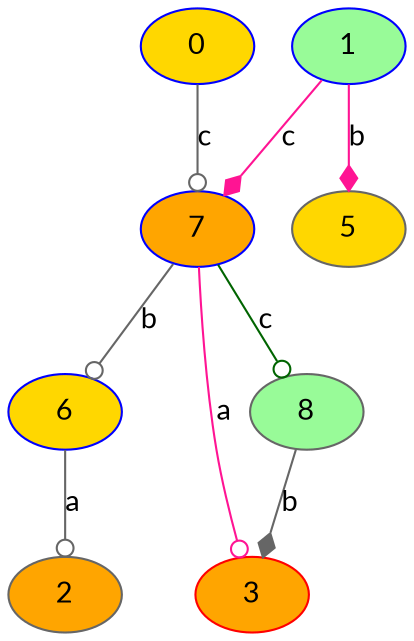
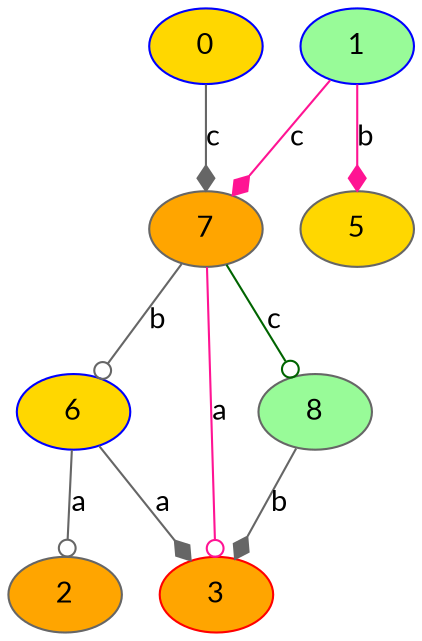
(198, 129) -> (206, 125)
(198, 229) -> (206, 229)
none -> (137, 493)
